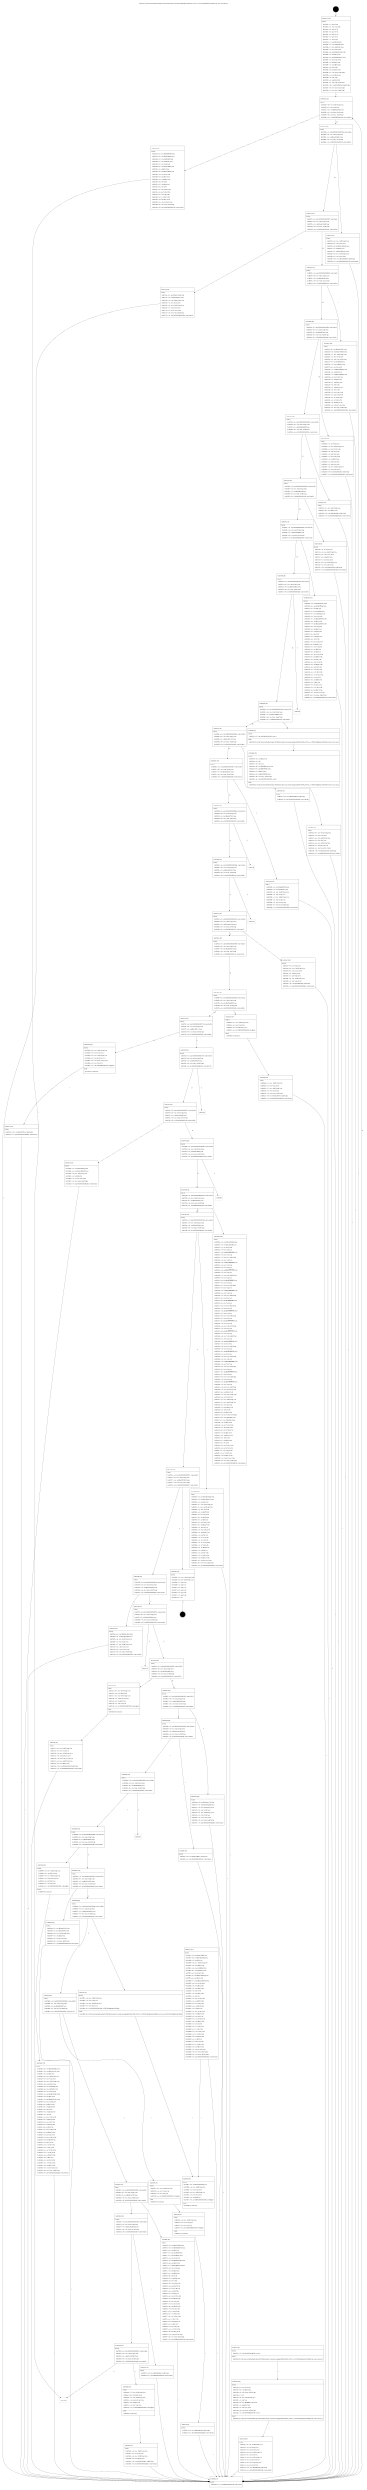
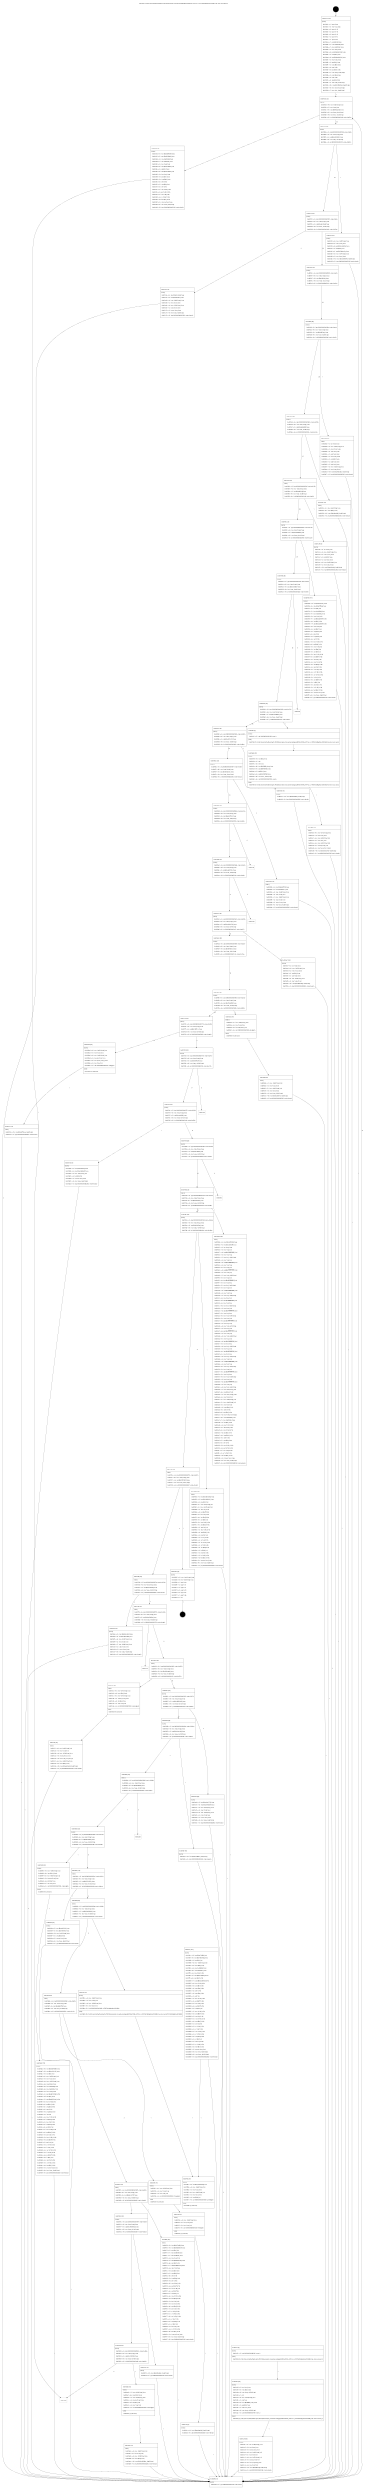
(340, 377) -> none
